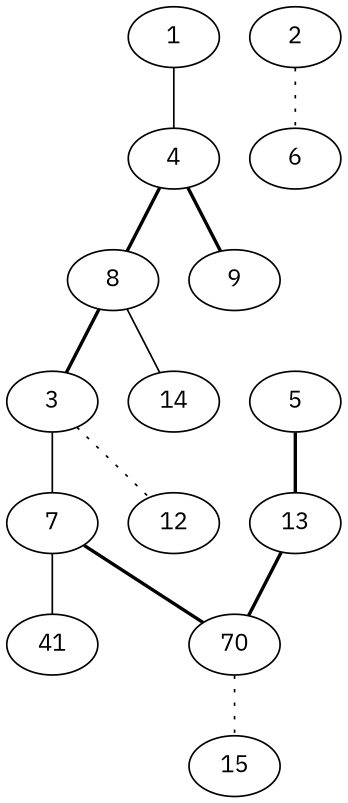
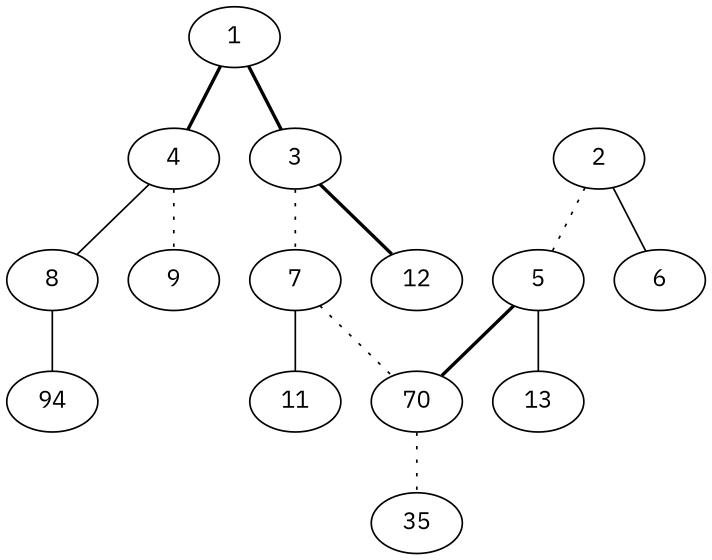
(174, 98) -> (204, 98)
(295, 98) -> (629, 219)
(143, 219) -> (113, 219)
(204, 219) -> (174, 220)
none -> (569, 219)
(83, 341) -> (265, 98)
(174, 402) -> (52, 402)
(113, 462) -> (356, 219)
(52, 463) -> (295, 220)
(295, 463) -> (538, 341)
(144, 584) -> (356, 341)
(265, 584) -> (478, 341)
(52, 645) -> (295, 402)
(235, 766) -> (417, 523)
